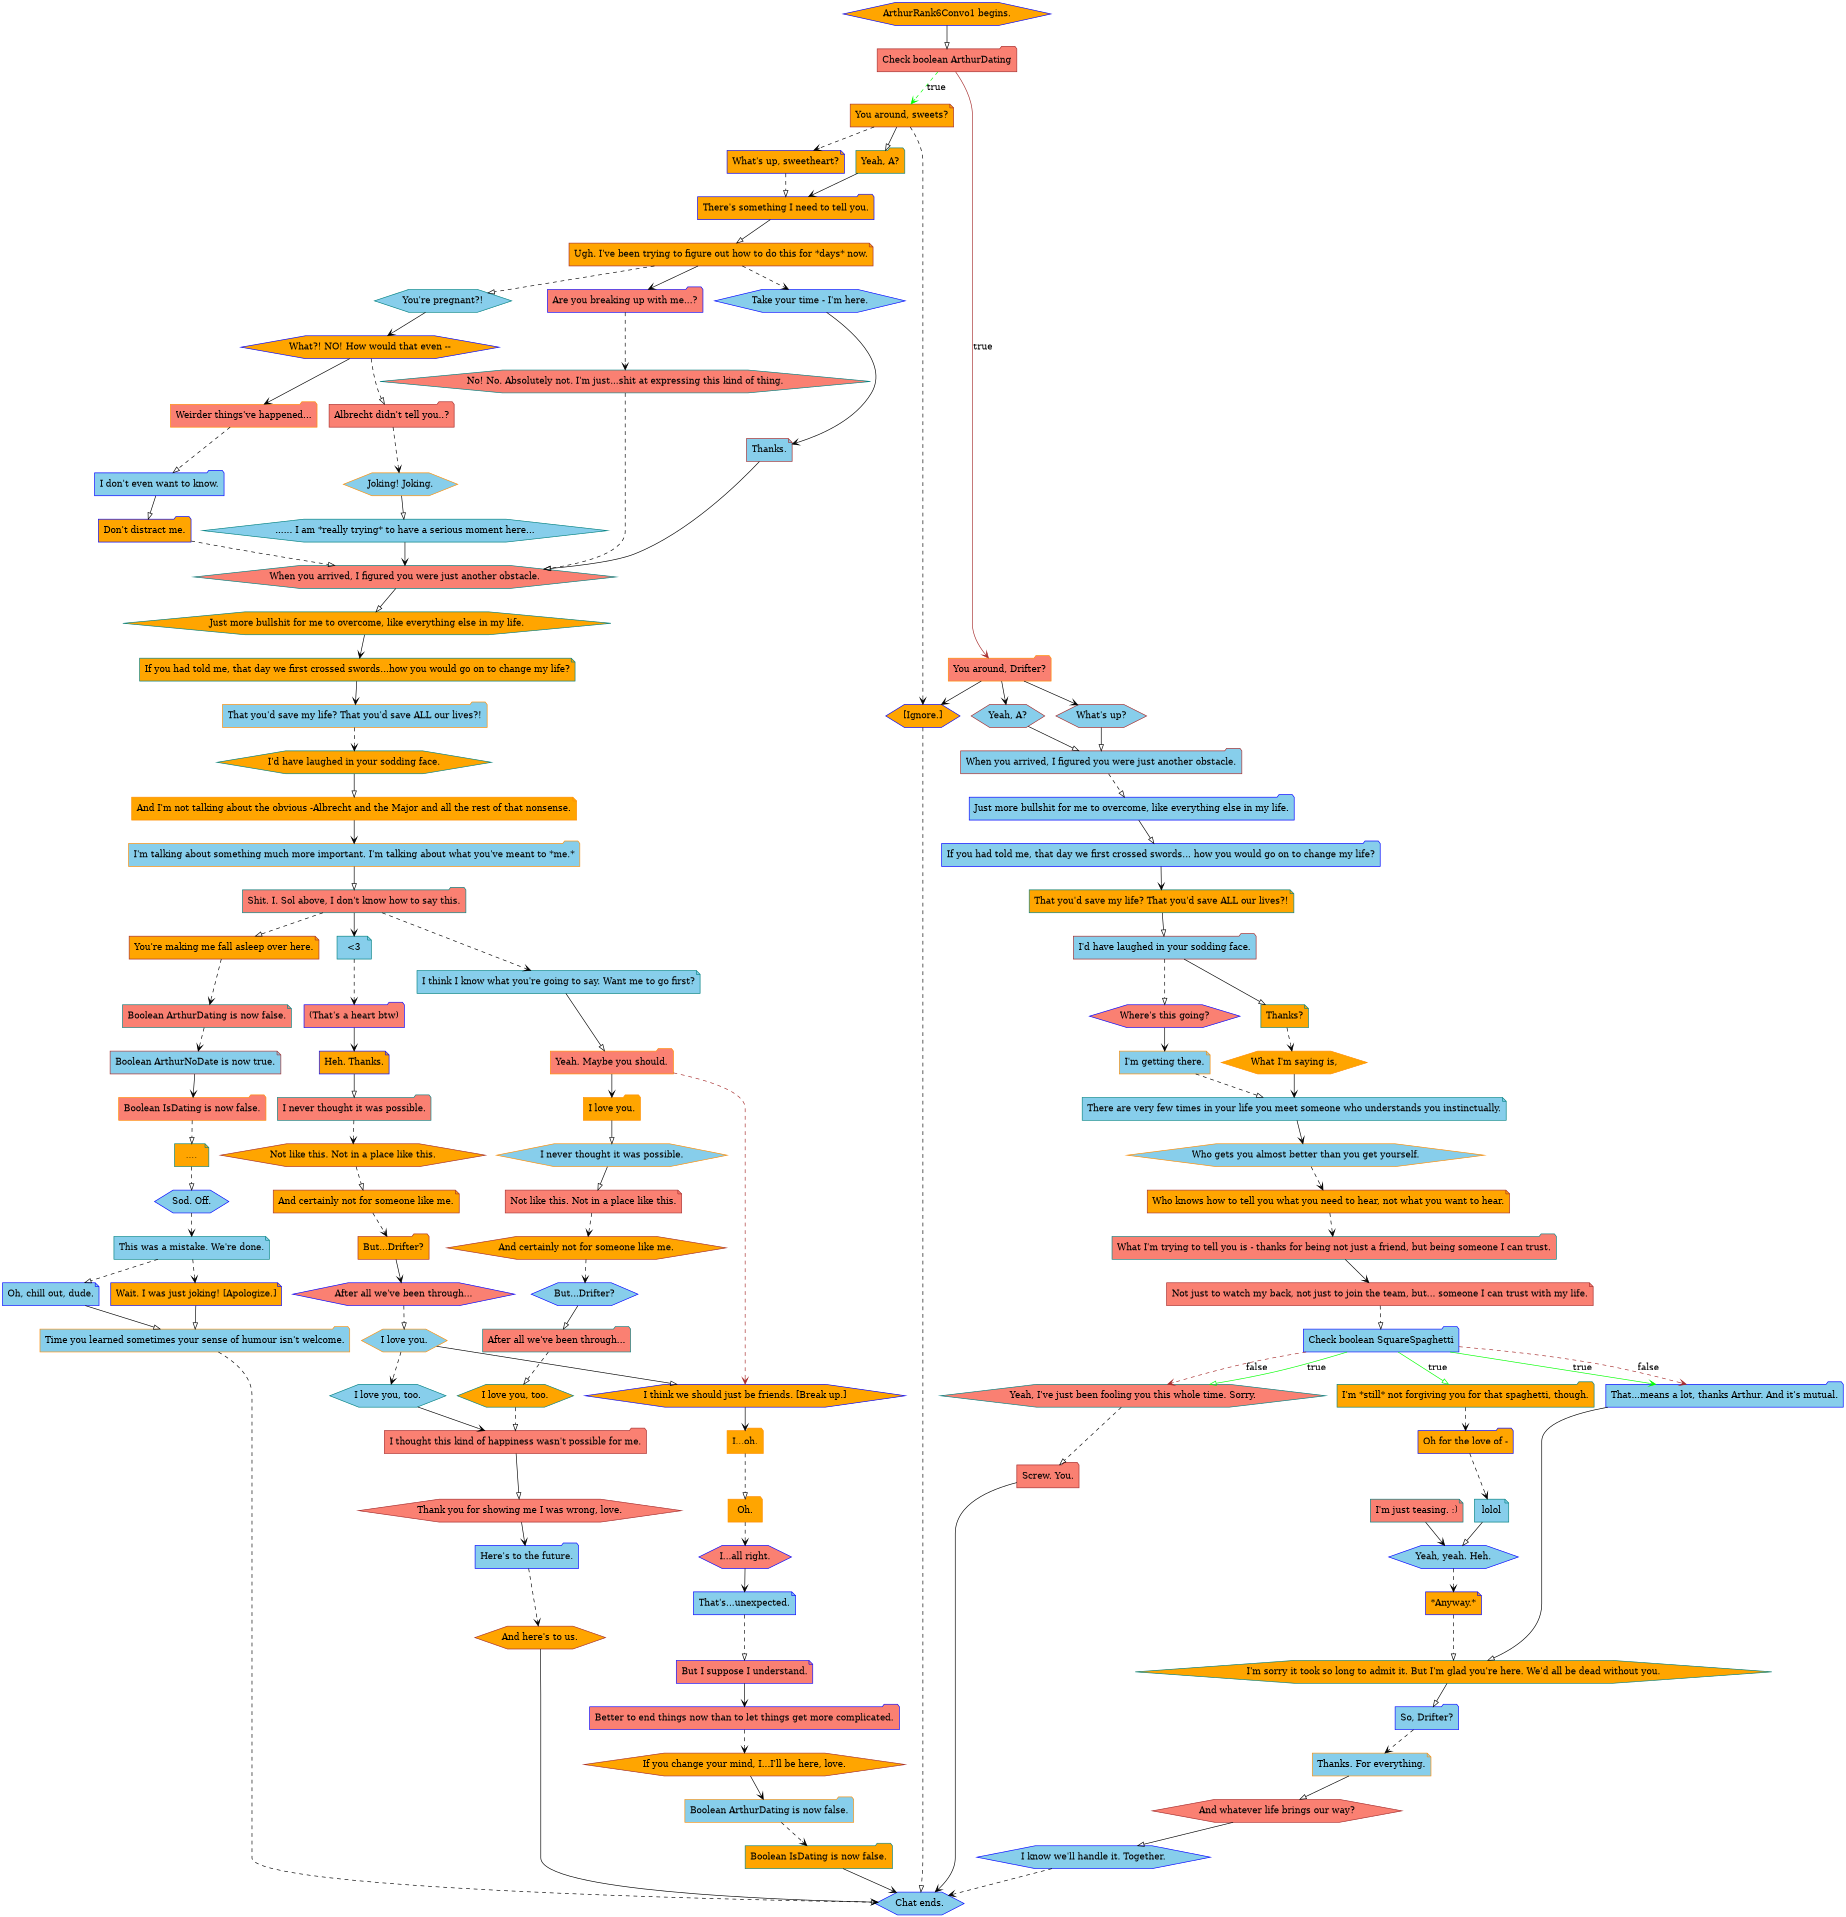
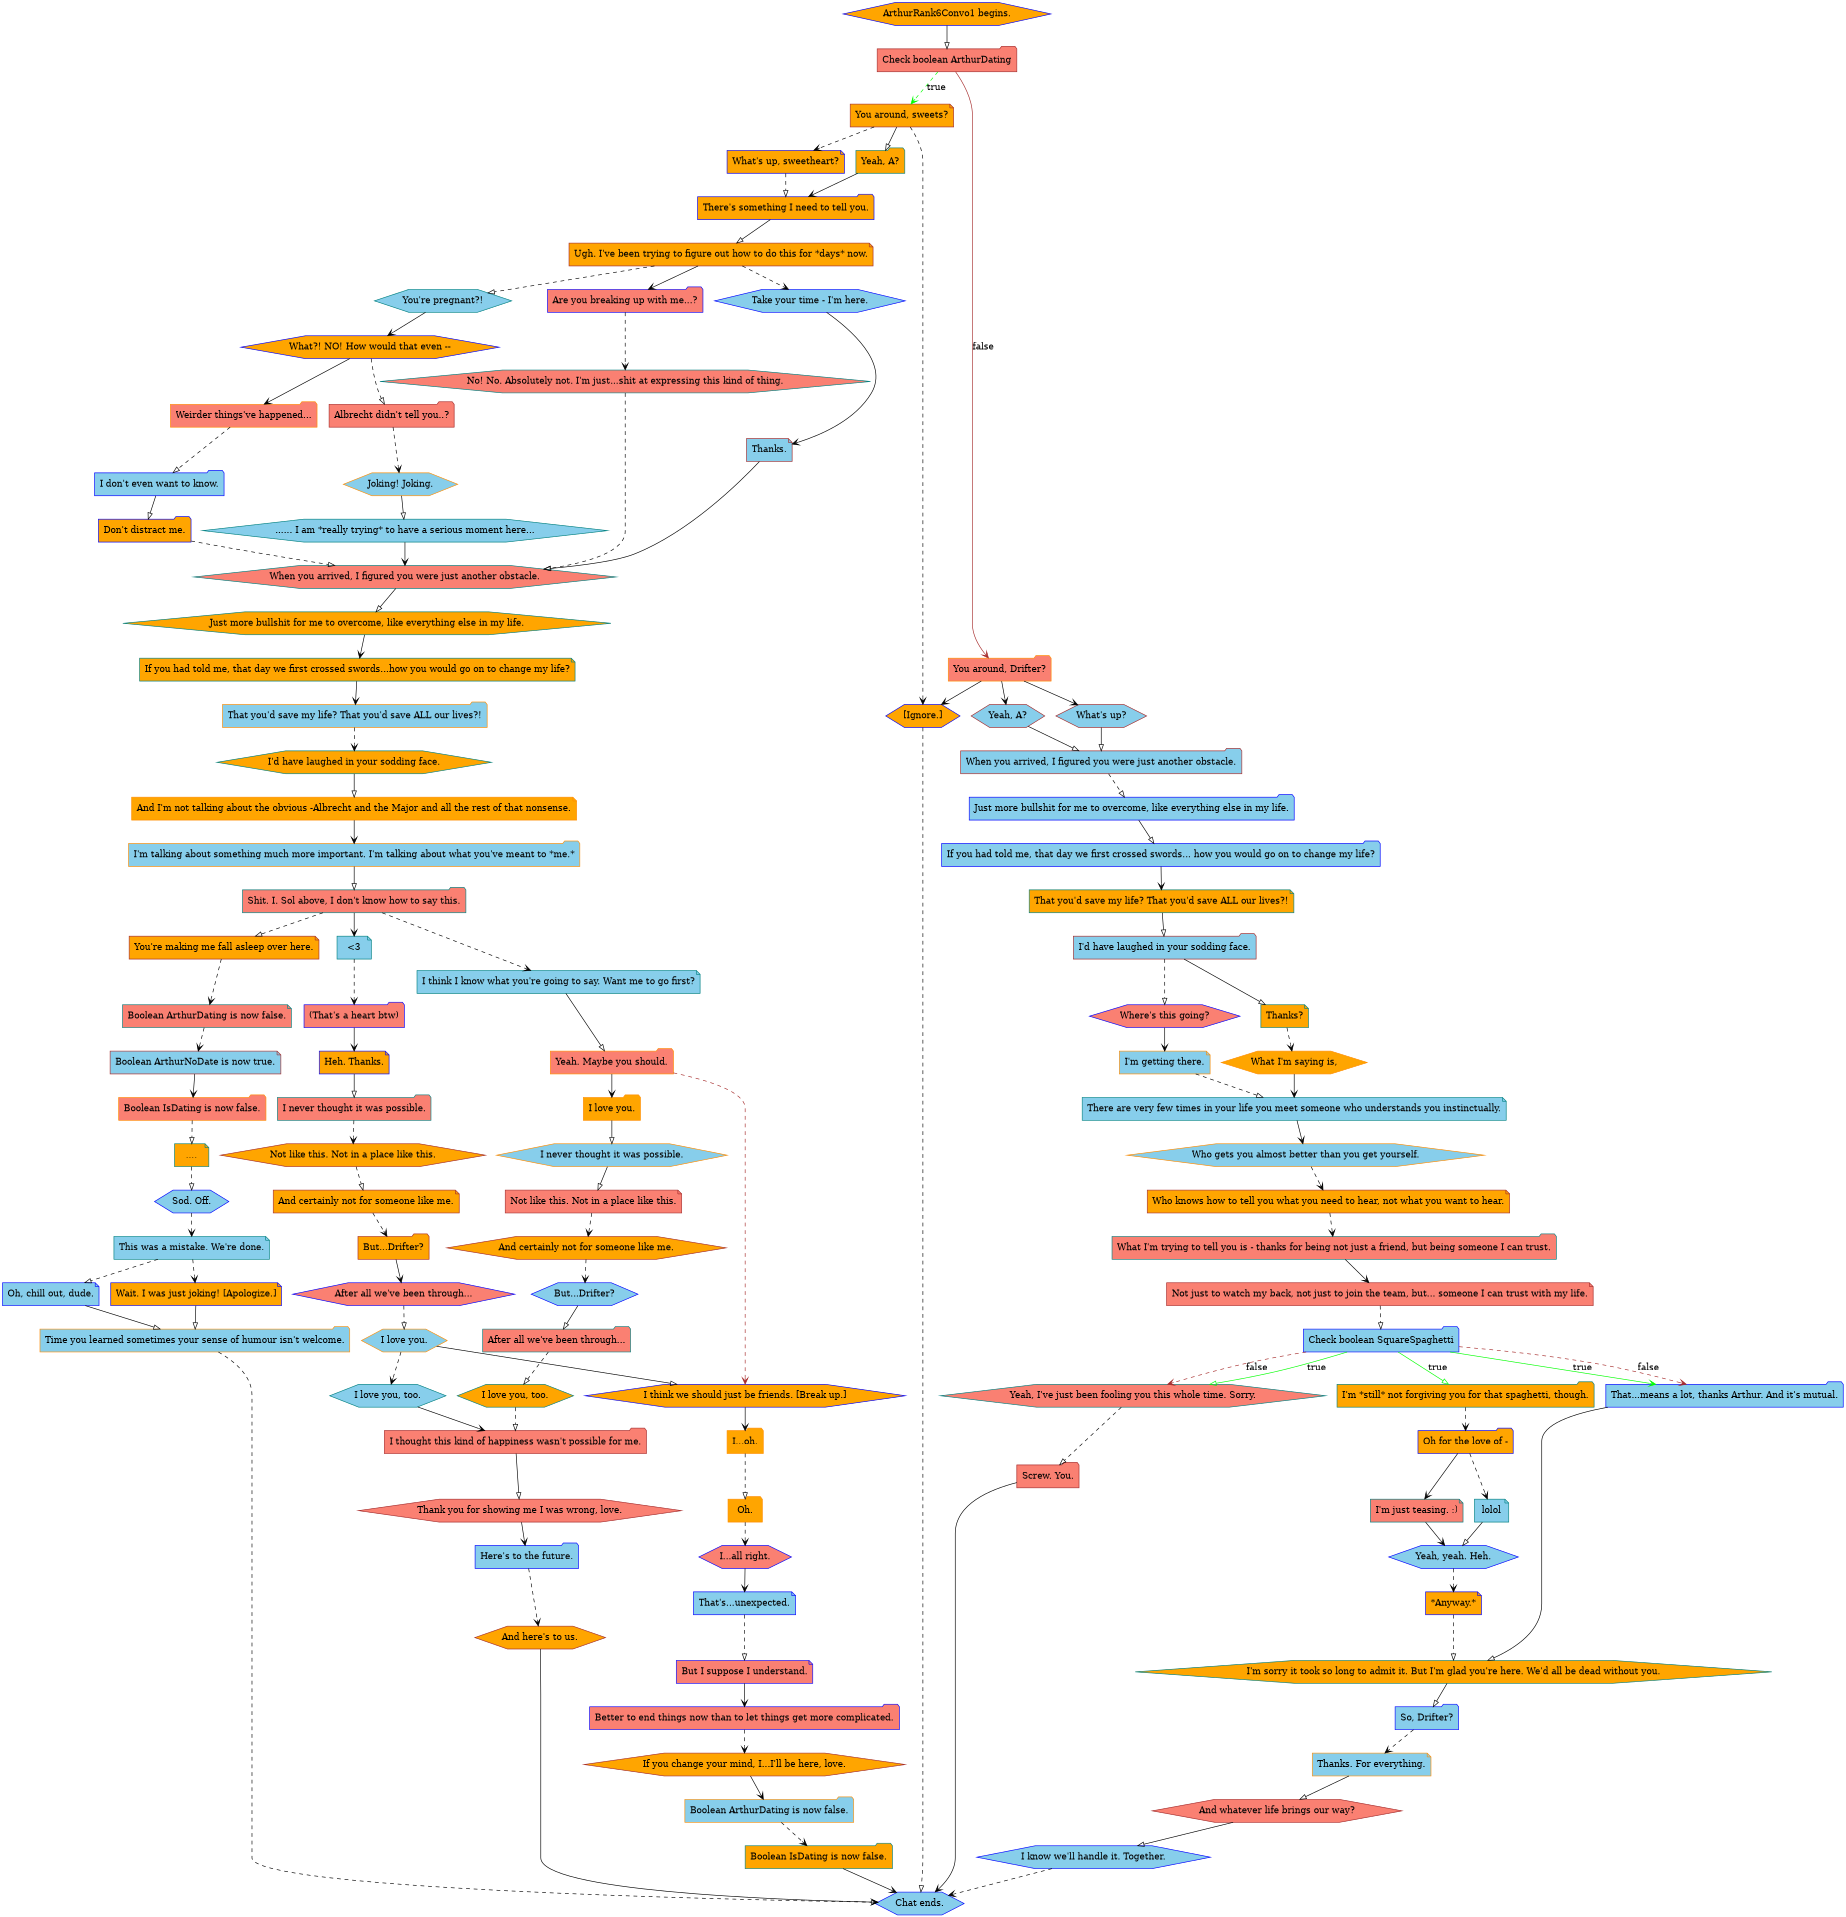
(983, 347) -> (983, 347)
none -> (1443, 1474)
